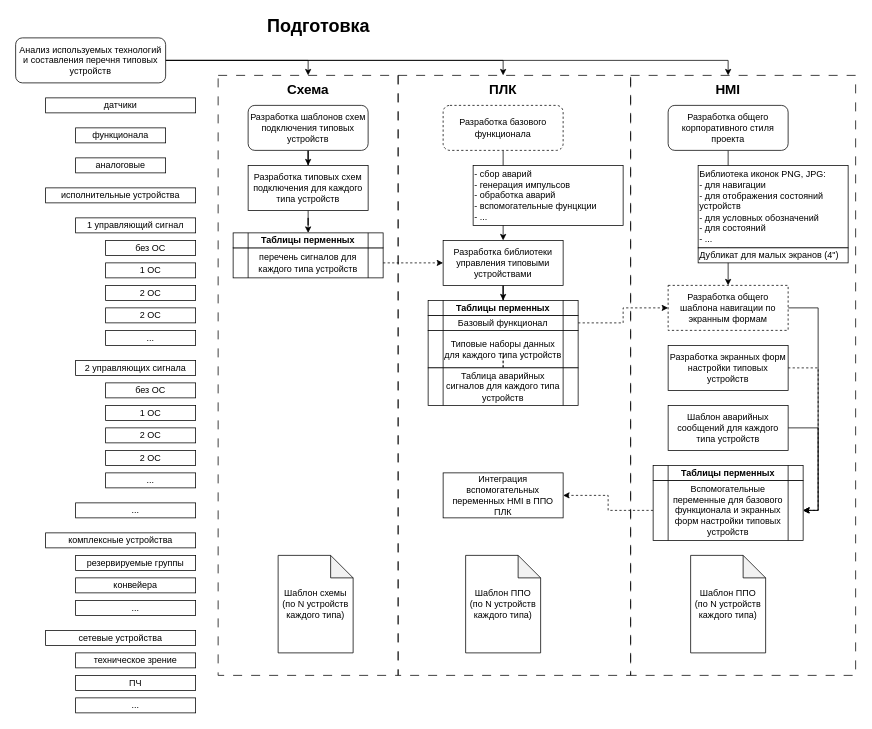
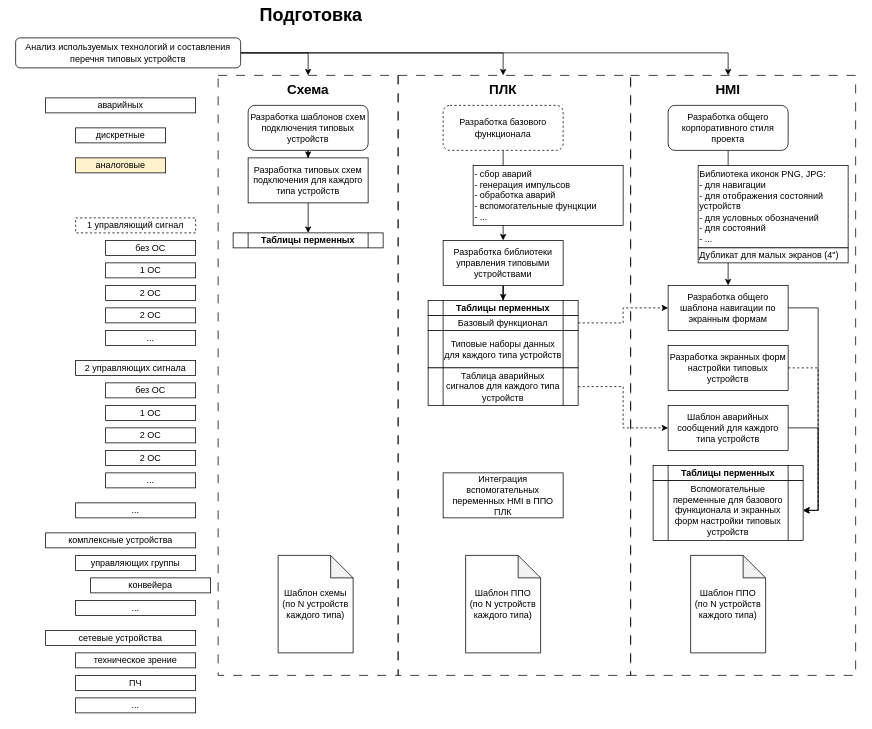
(318, 27) -> (311, 15)
(90, 60) -> (128, 53)
(120, 105) -> (120, 105)
(120, 135) -> (120, 135)
(120, 165) -> (120, 165)
(308, 188) -> (308, 180)
(120, 195) -> none
(135, 225) -> (135, 225)
(308, 263) -> none
(436, 263) -> none
(728, 308) -> (728, 308)
(503, 355) -> (600, 387)
(631, 510) -> none
(135, 563) -> (135, 563)
(135, 585) -> (150, 585)
